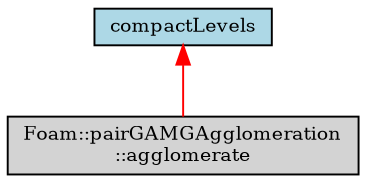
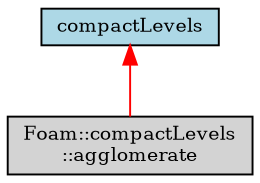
(183, 146) -> (130, 146)
